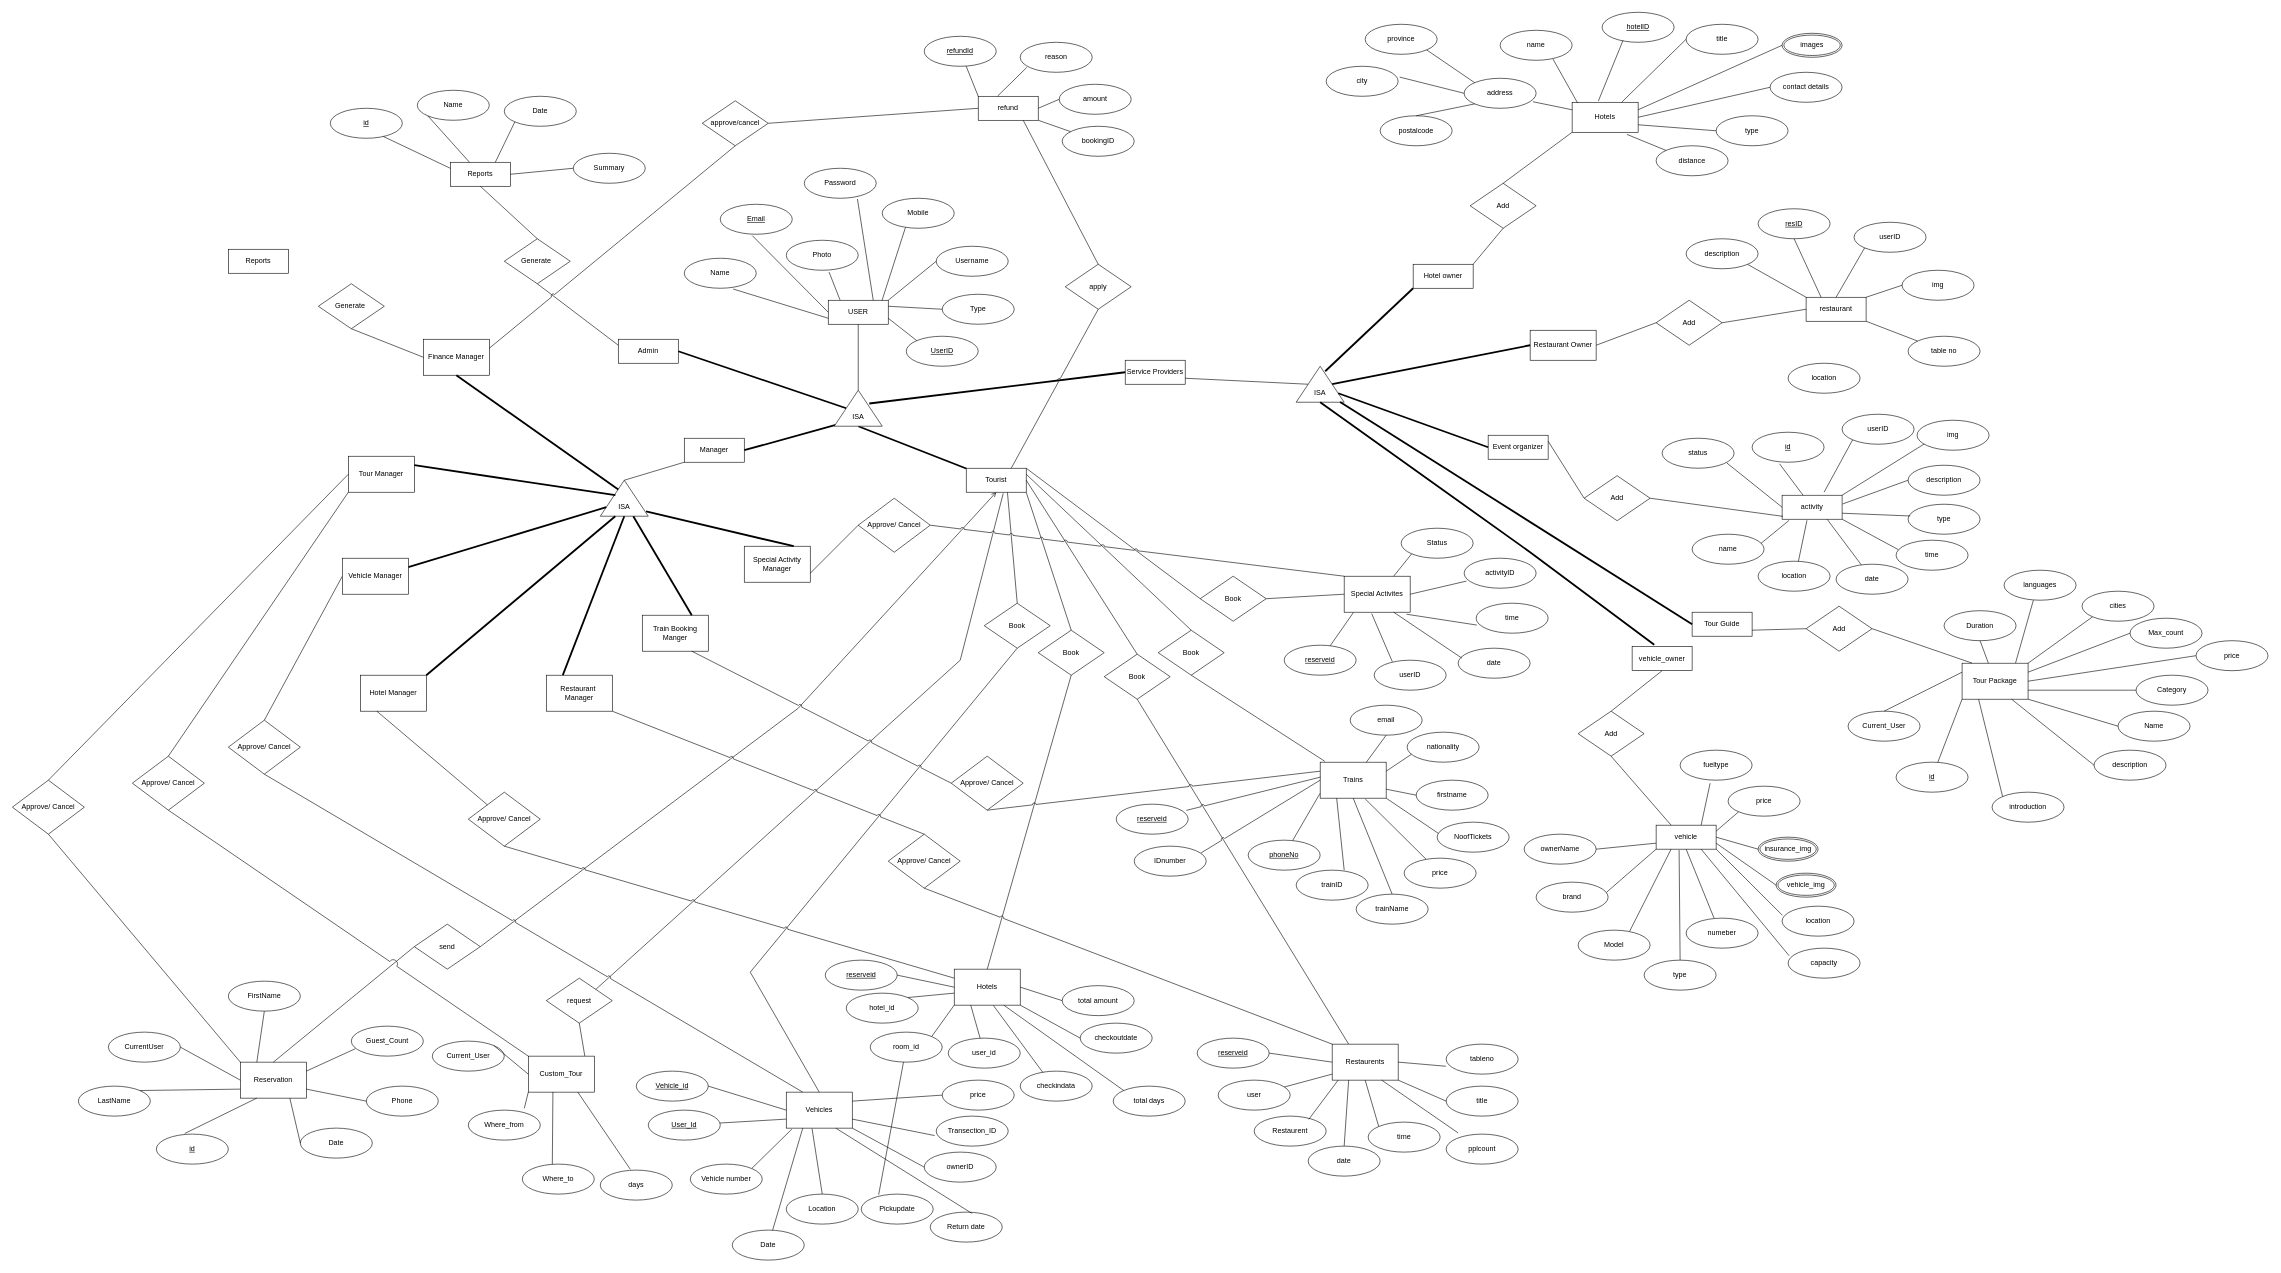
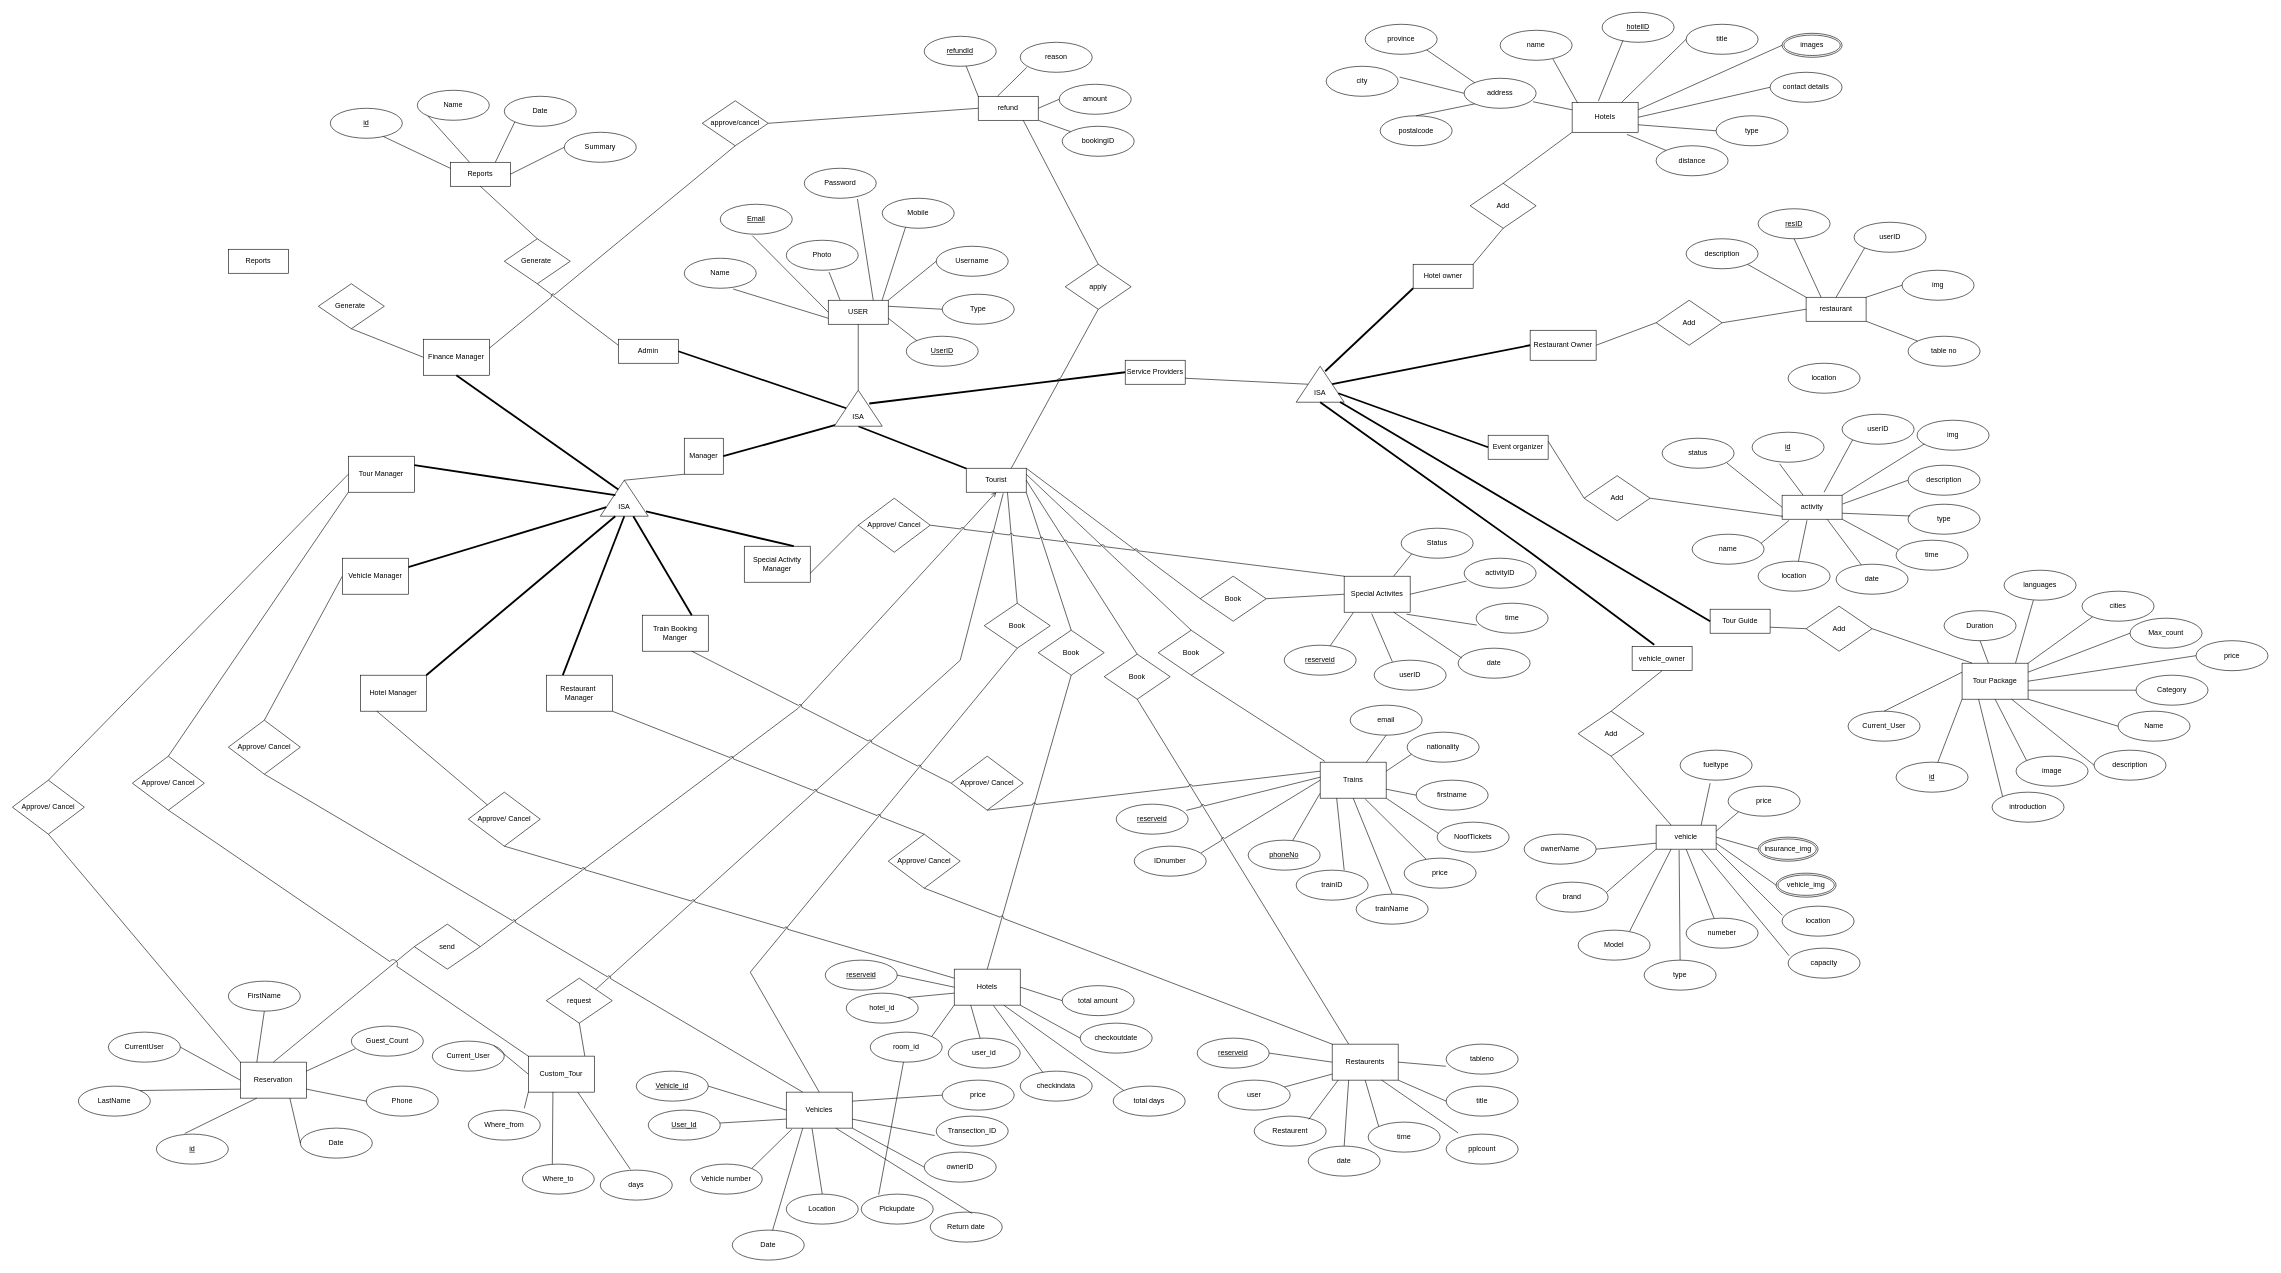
(609, 168) -> (600, 147)
(714, 450) -> (704, 456)
(1722, 624) -> (1740, 621)
none -> (2011, 730)
none -> (2052, 771)
